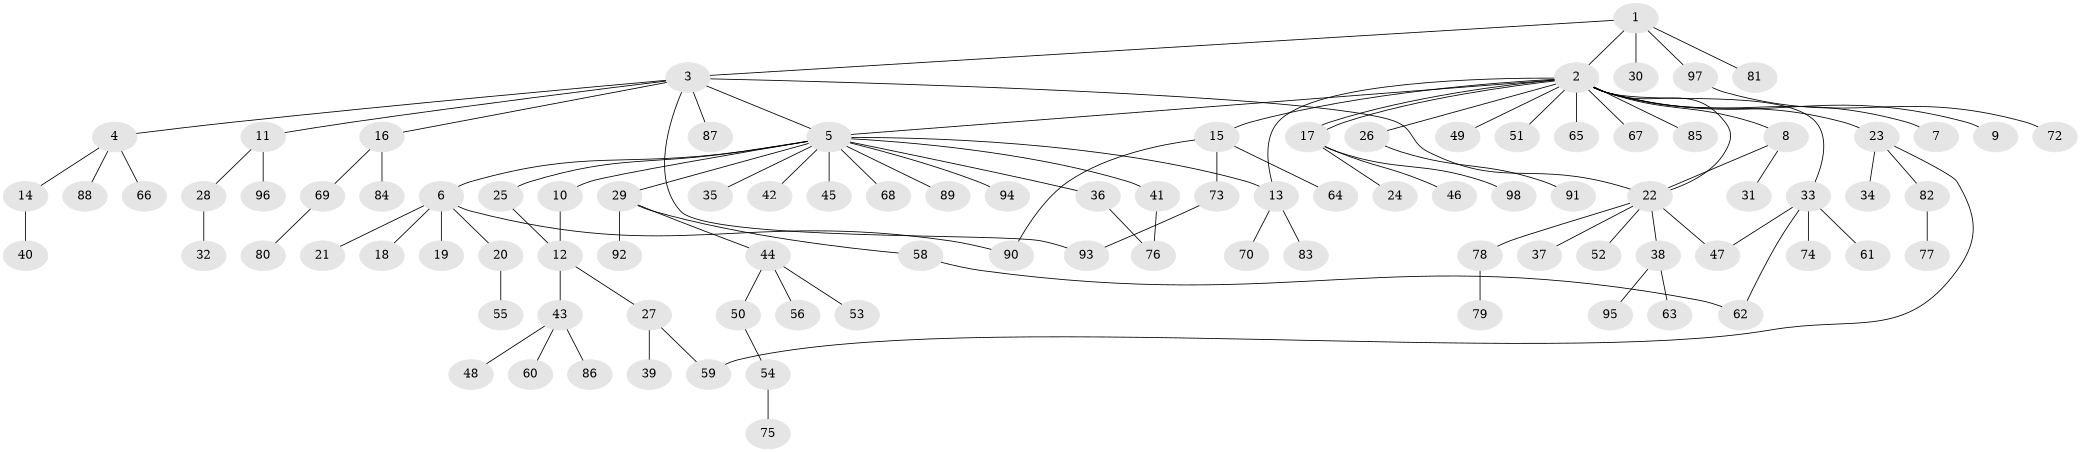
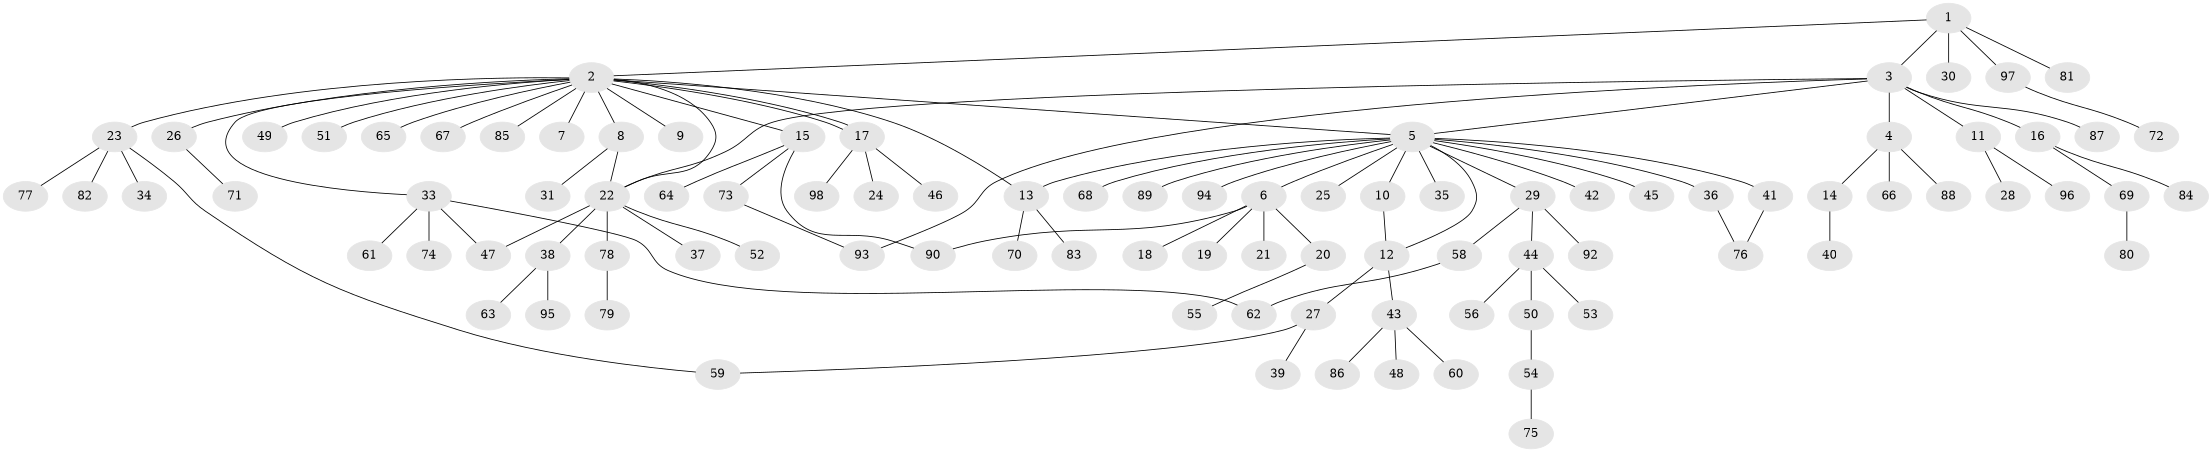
(1573, 196) -> (235, 196)
(1927, 226) -> (70, 167)
(535, 230) -> (1474, 206)
(204, 256) -> none
